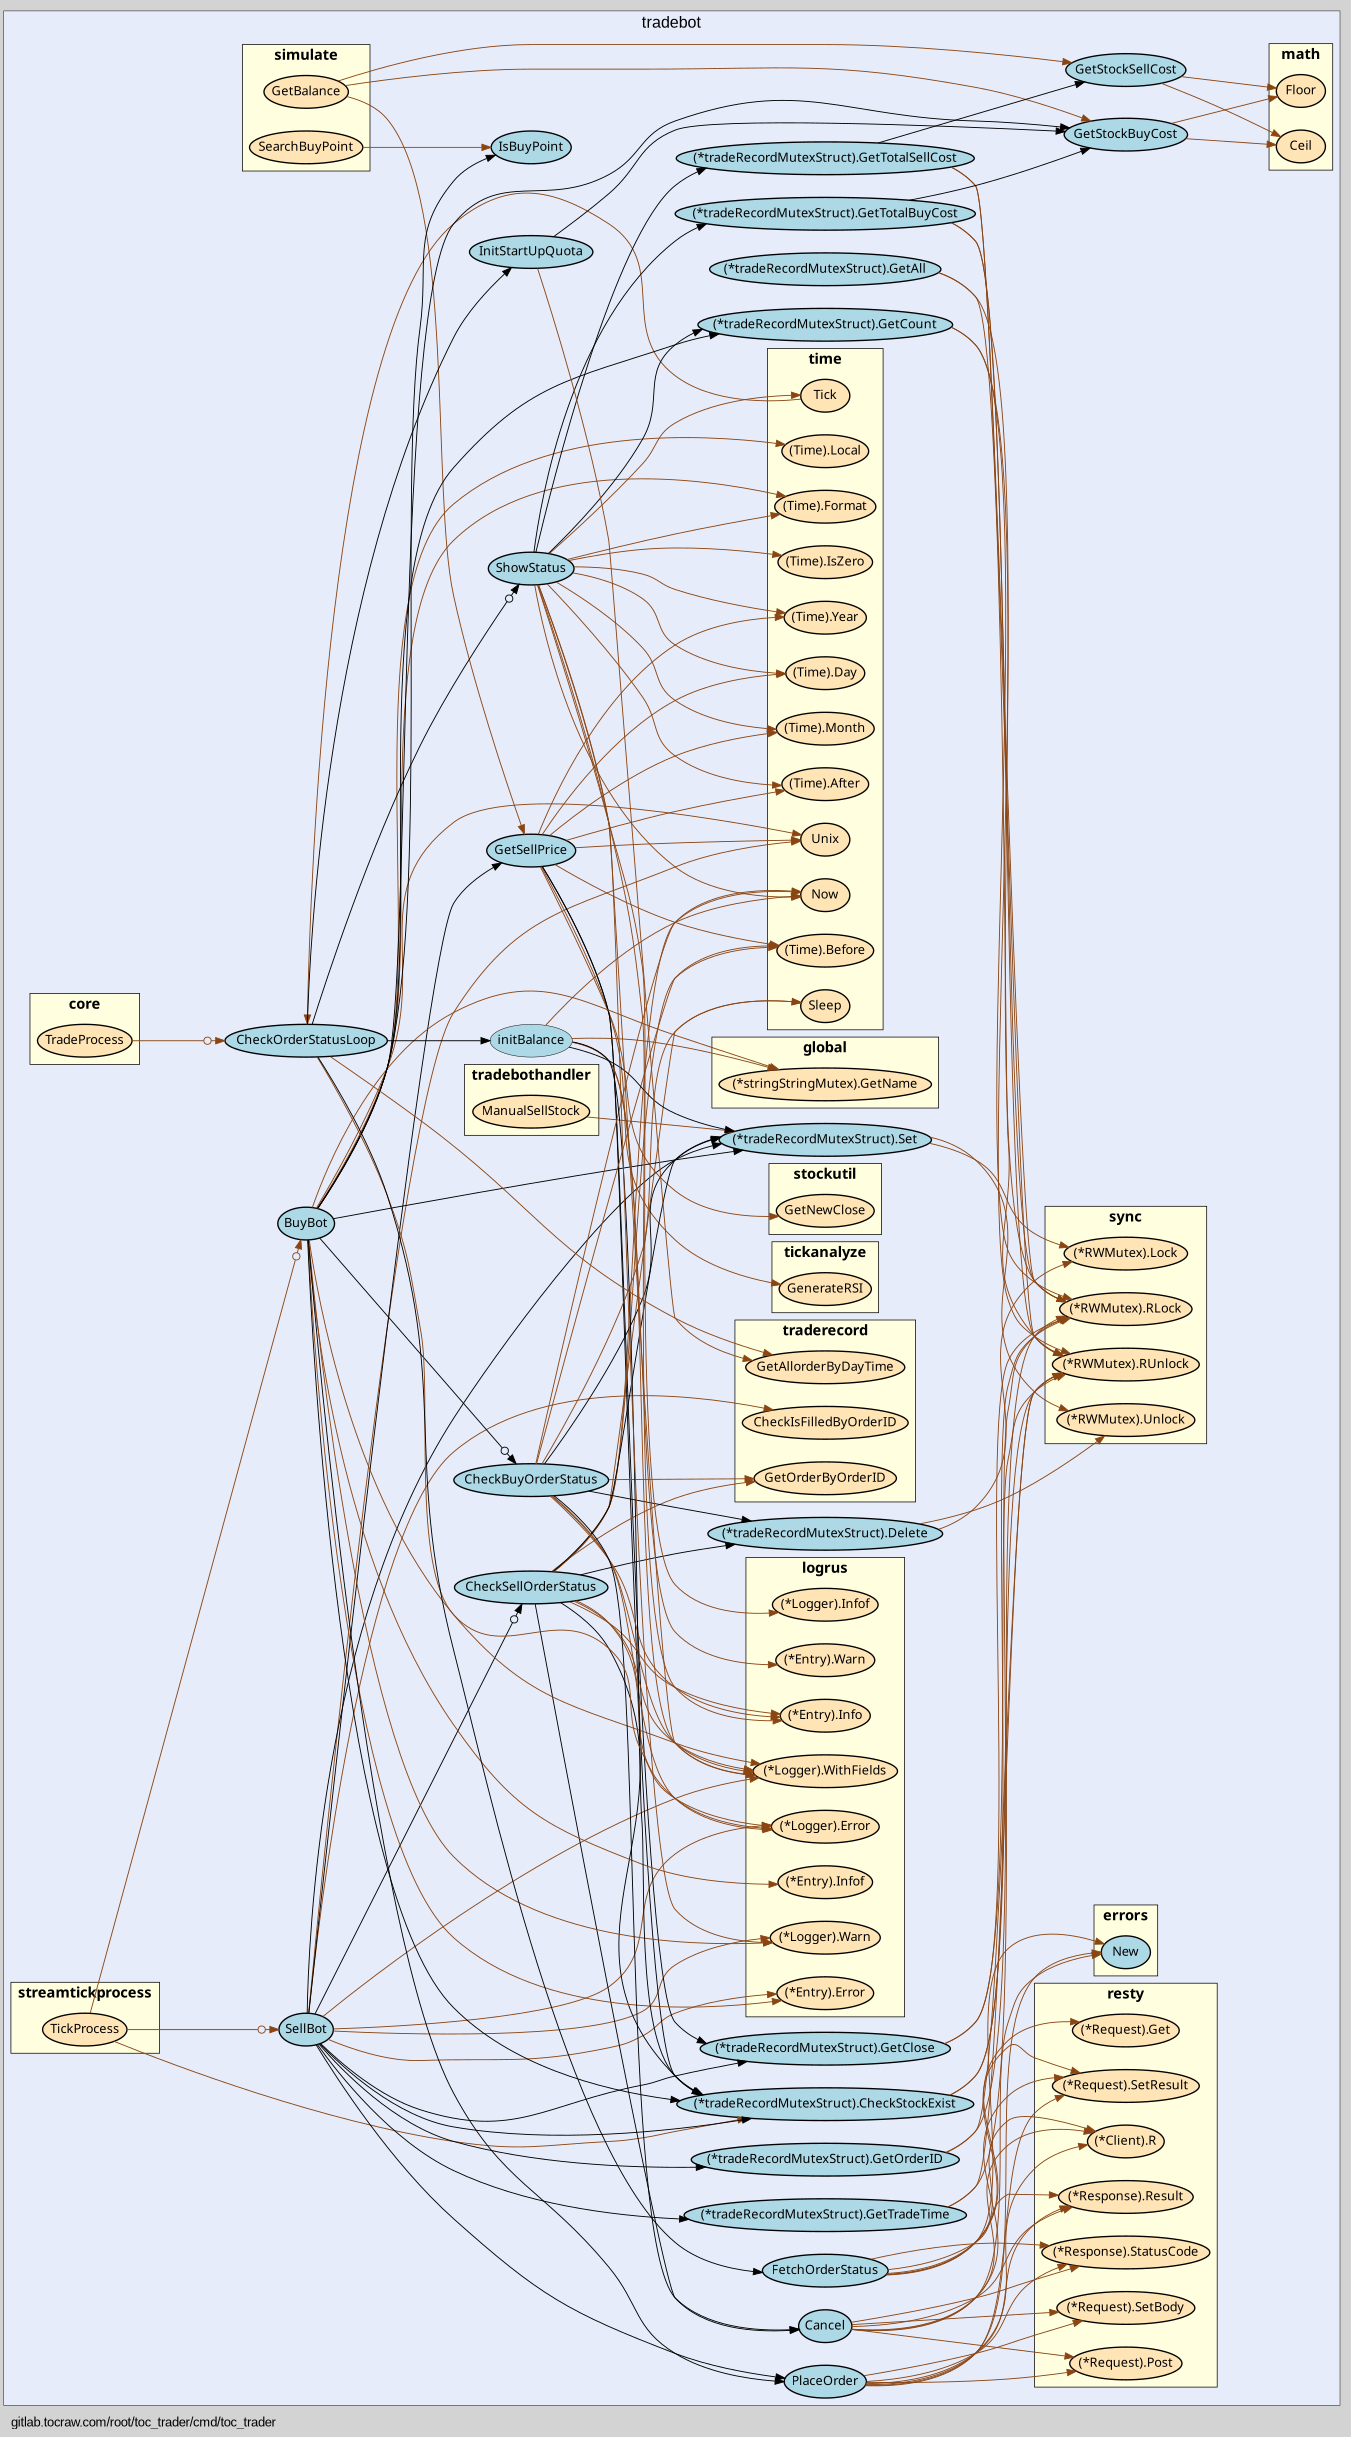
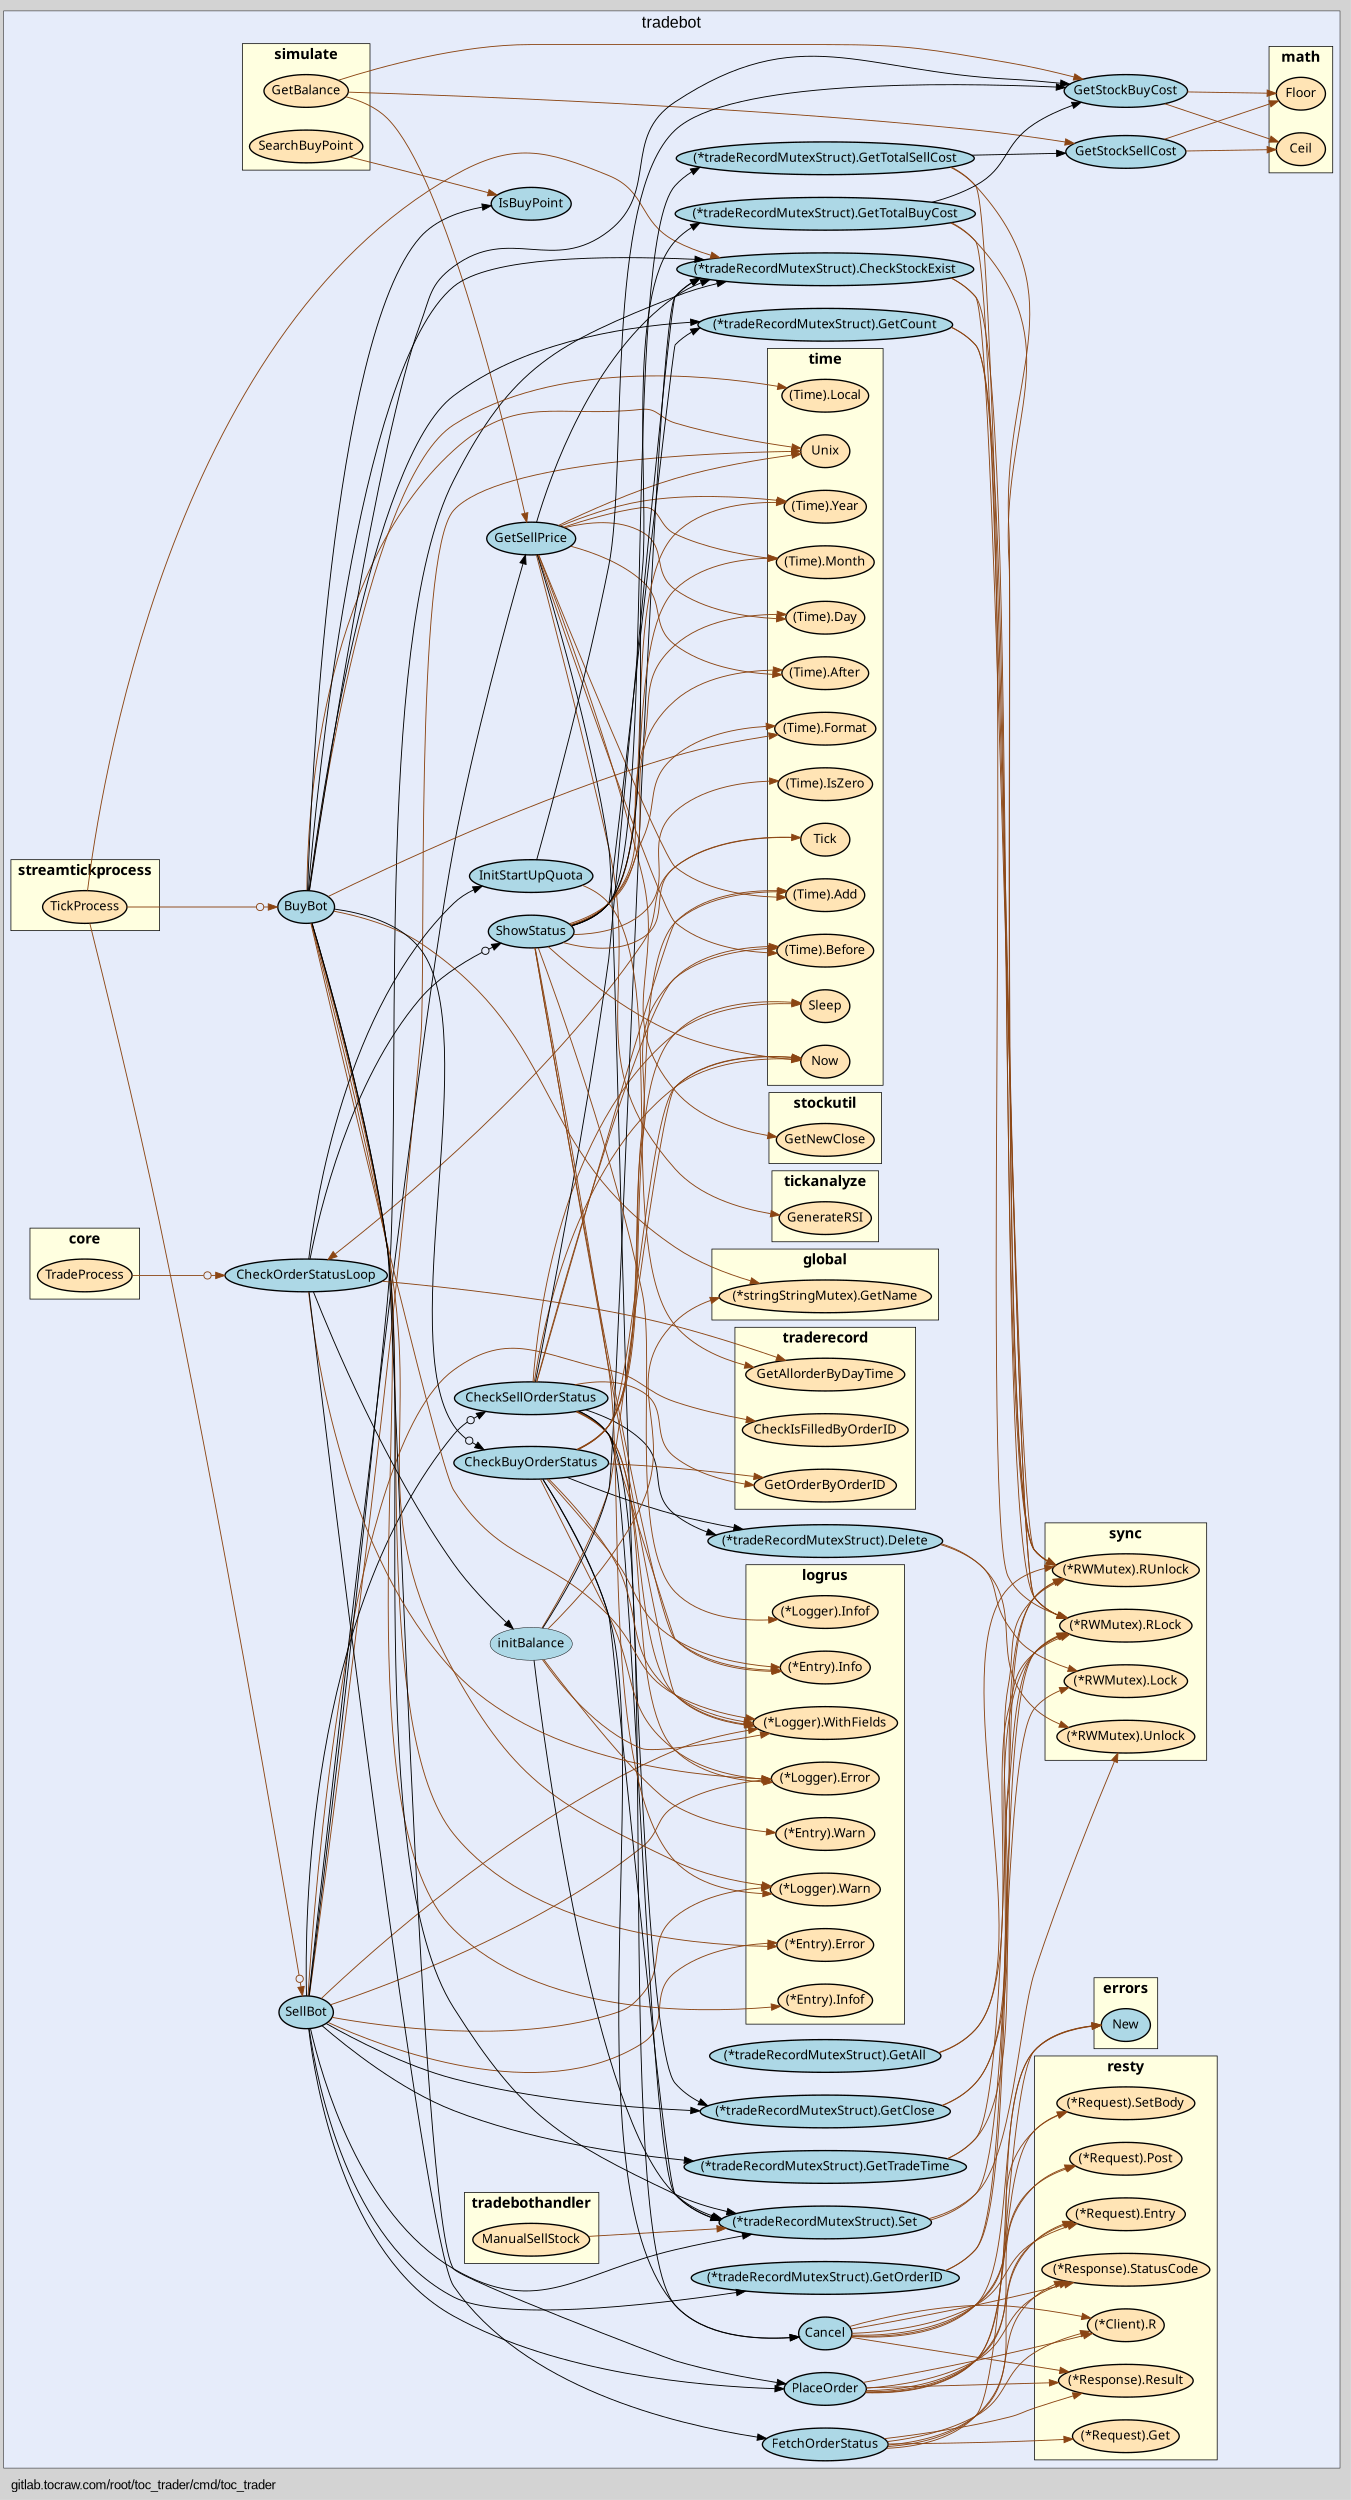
none -> (825, 895)
(1126, 2086) -> (1126, 2214)
